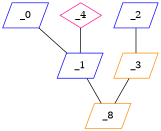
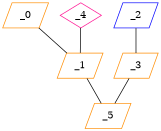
(26, 15) -> (26, 15)
(80, 66) -> (80, 66)
(108, 116) -> (108, 116)
